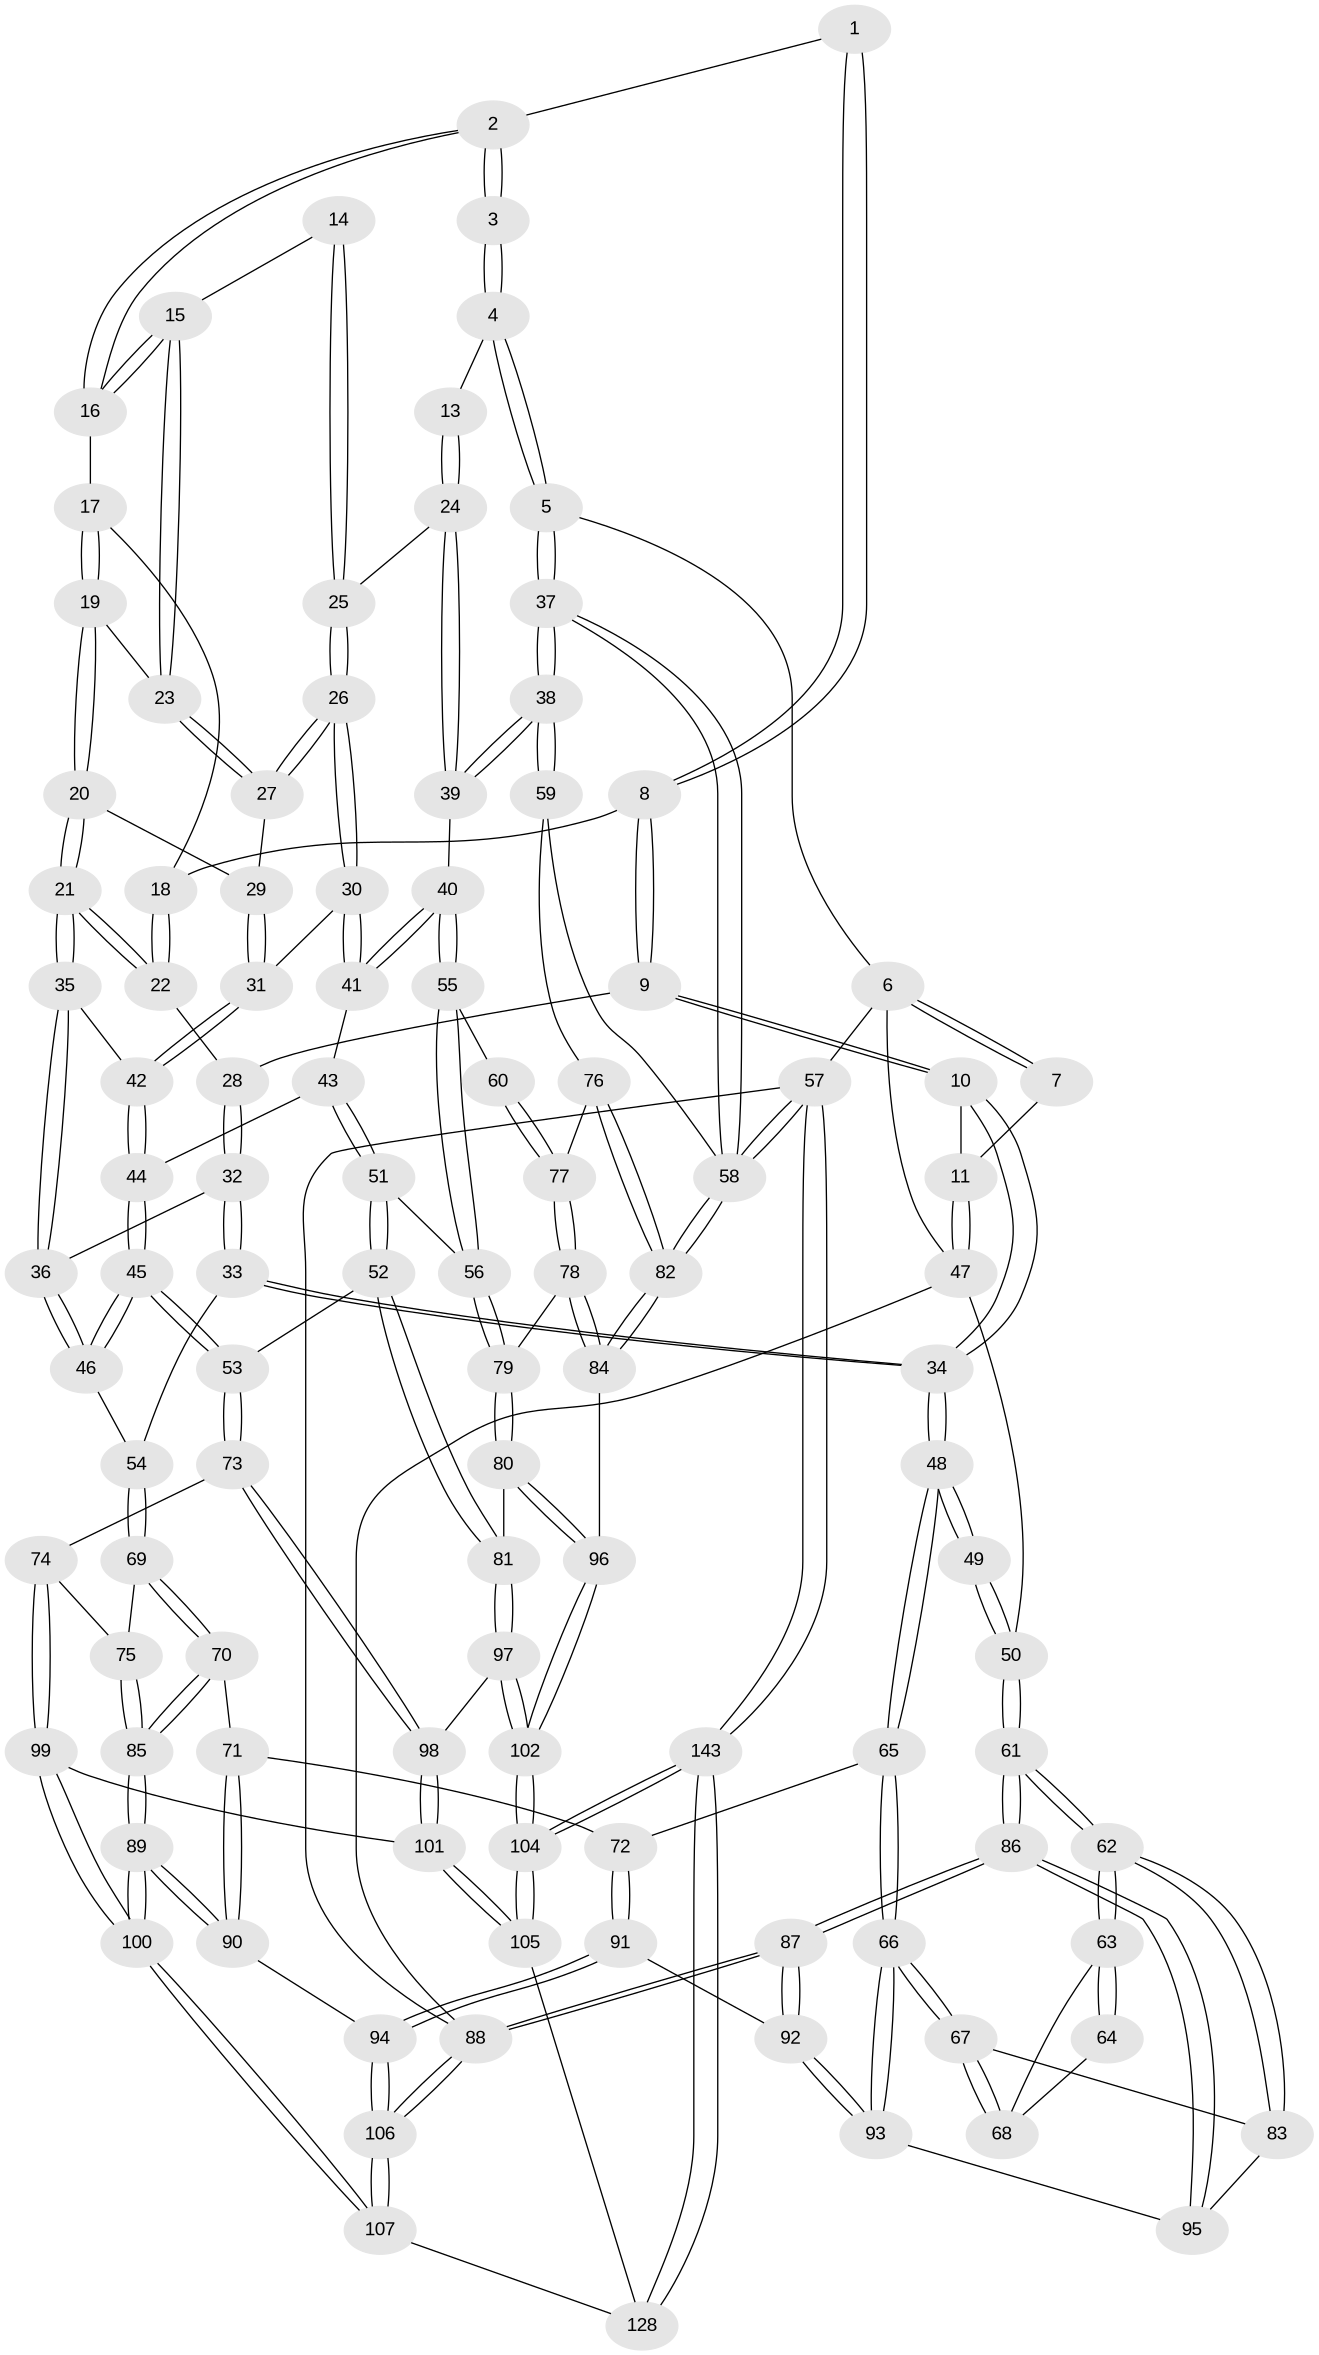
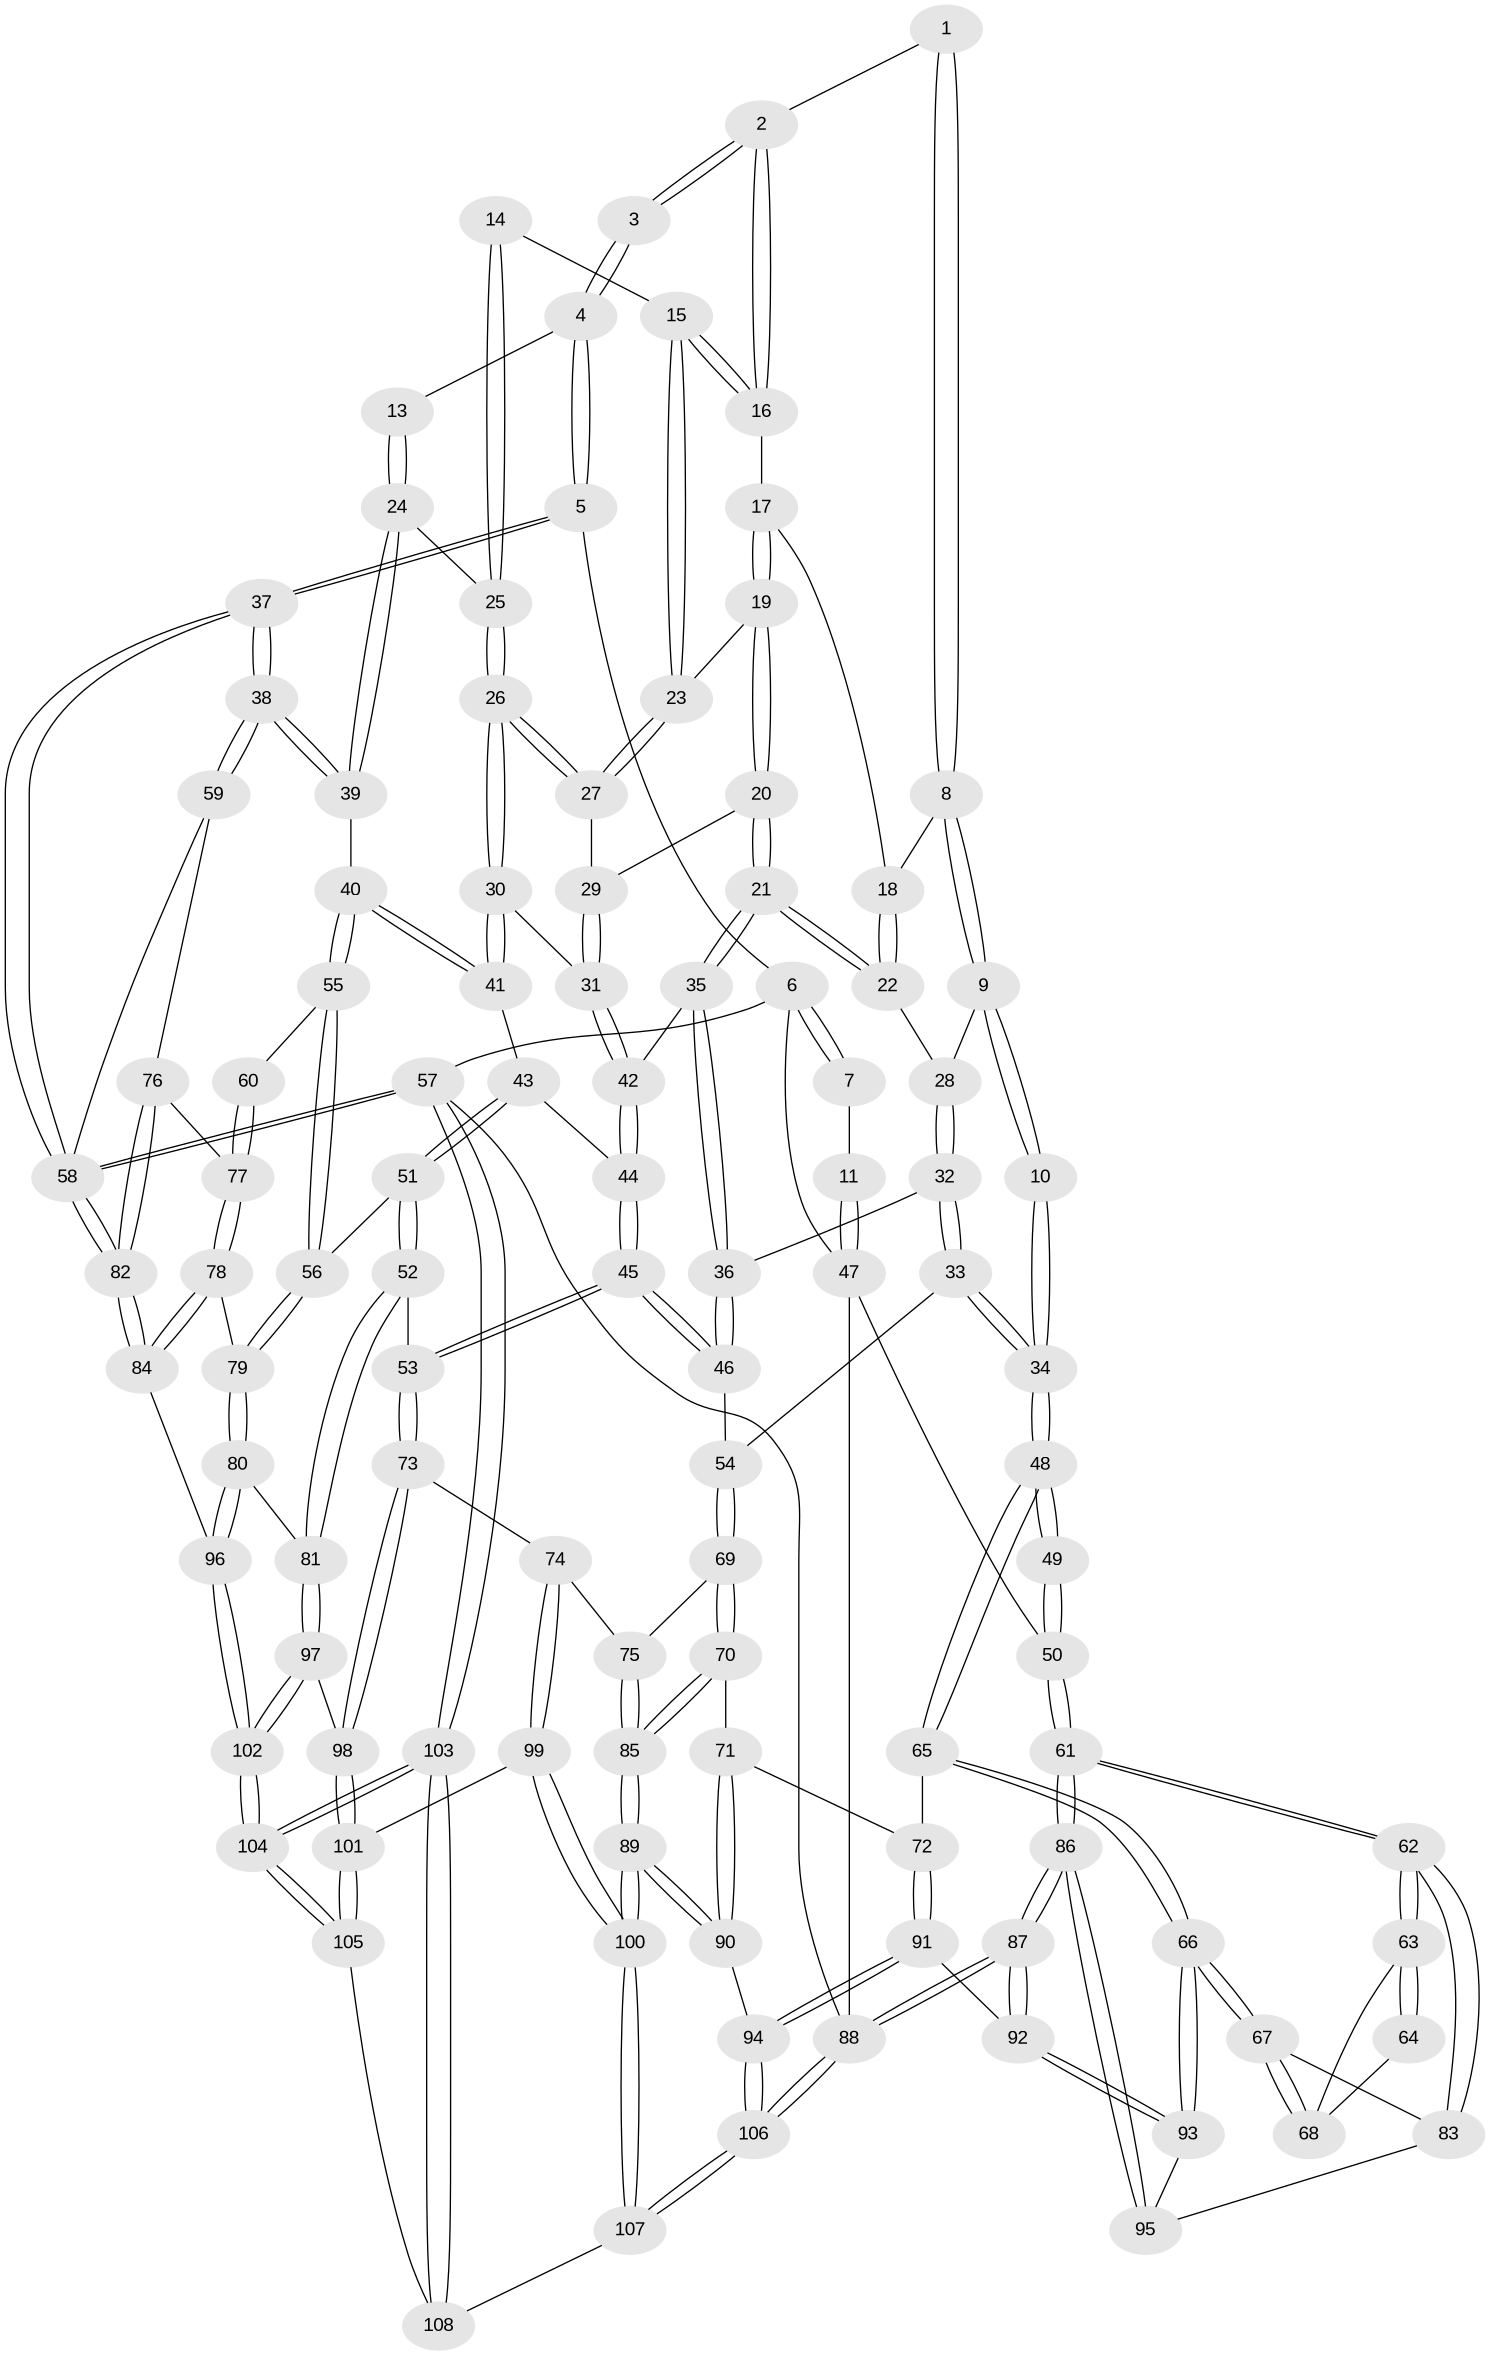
(961, 1130) -> none
(706, 1752) -> (439, 1752)
(642, 2326) -> (439, 2326)
